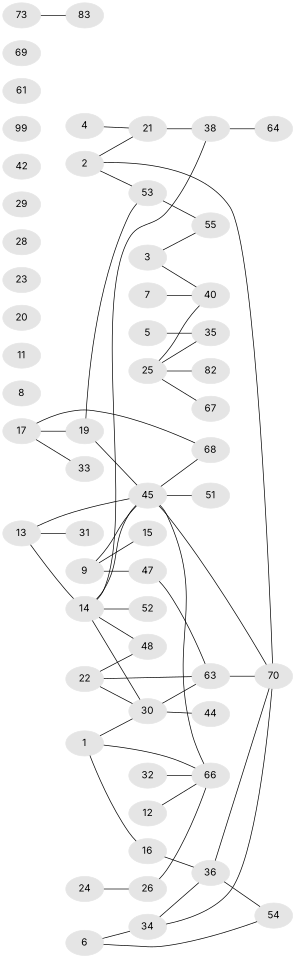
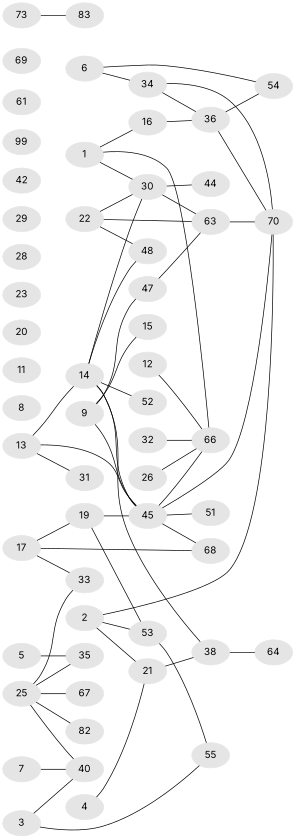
none -> (53, 637)
(85, 889) -> none
